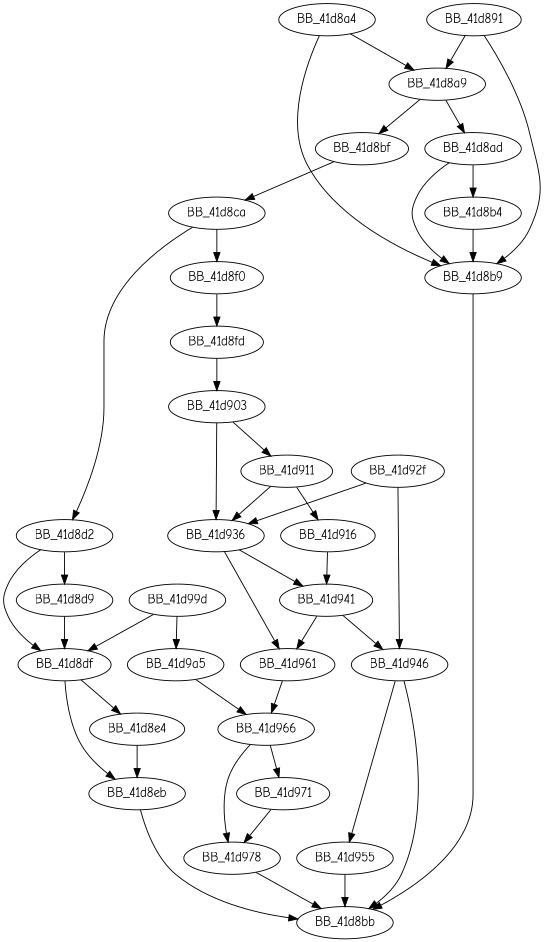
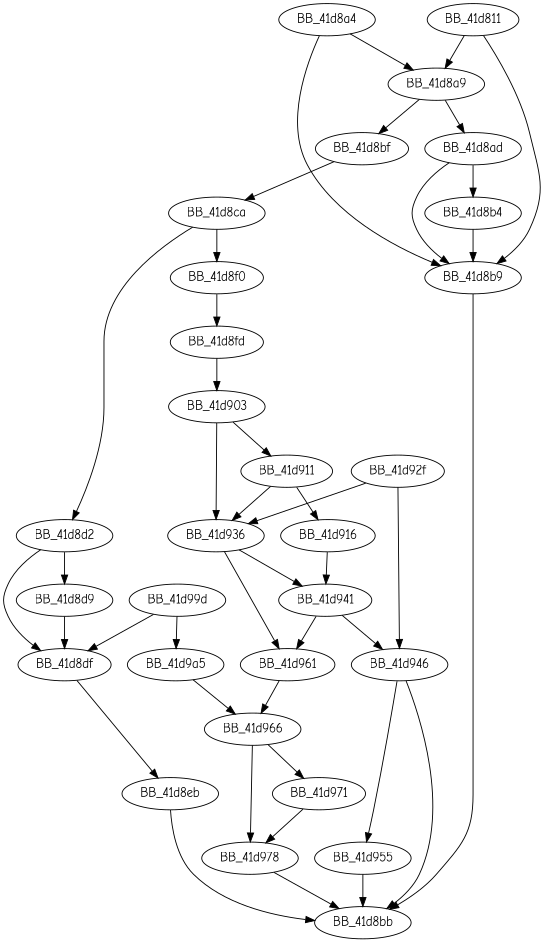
(474, 20) -> (473, 20)
(137, 729) -> none
